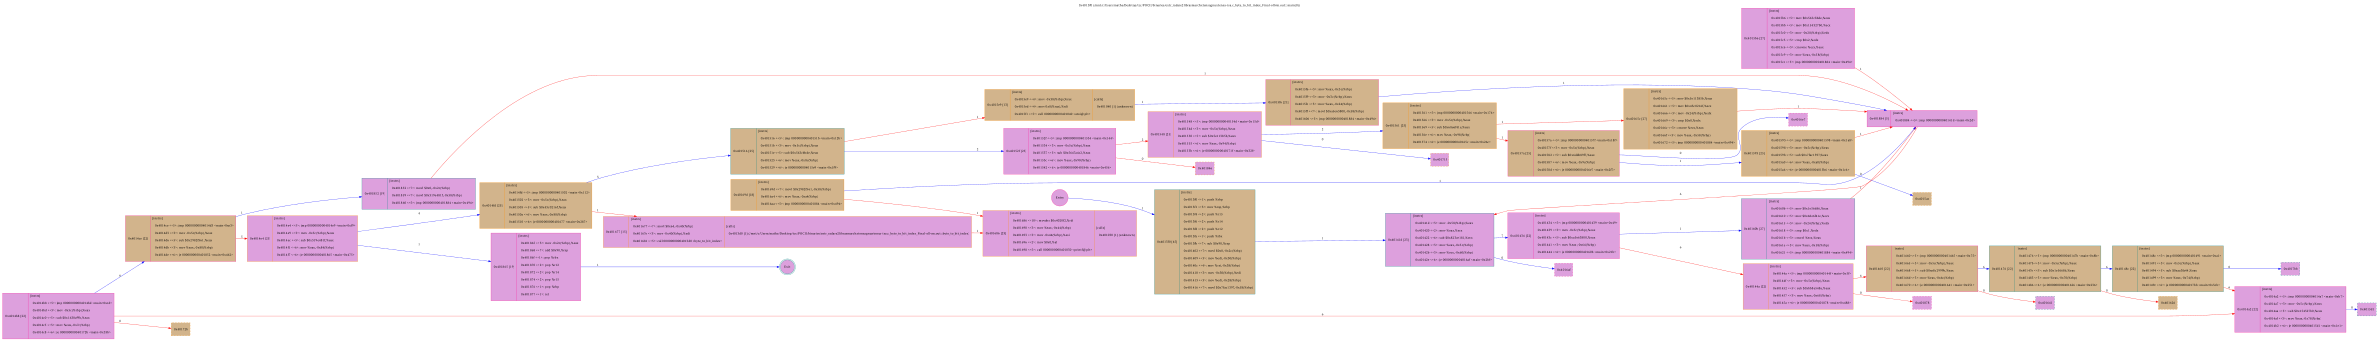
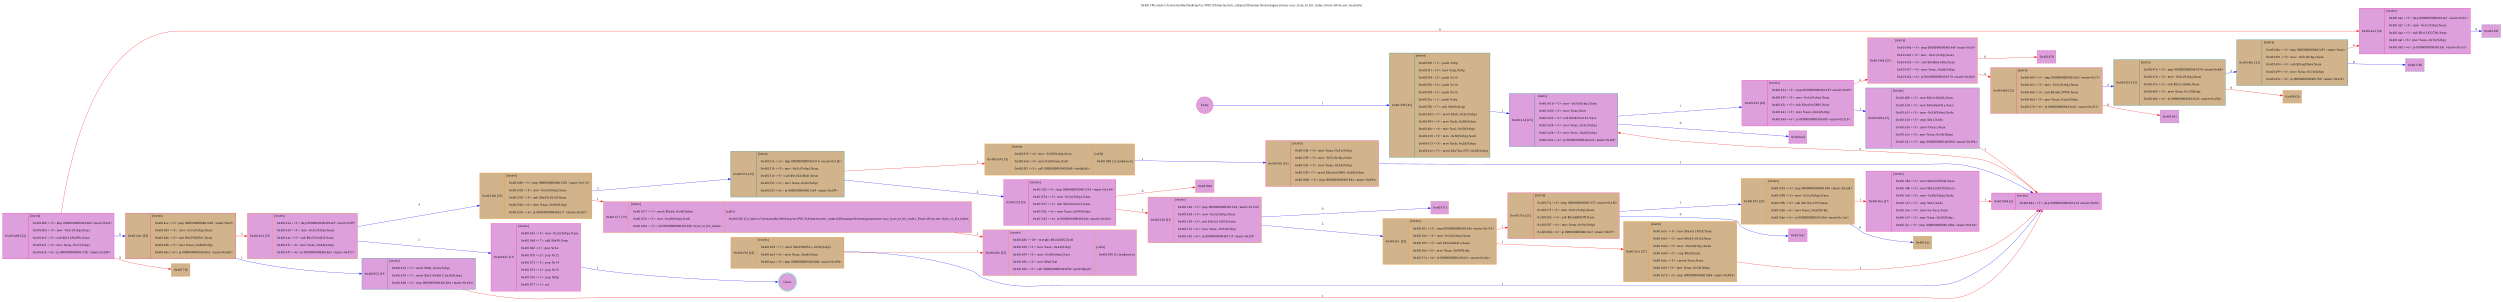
(1872, 133) -> (1859, 201)
(787, 267) -> (787, 282)
